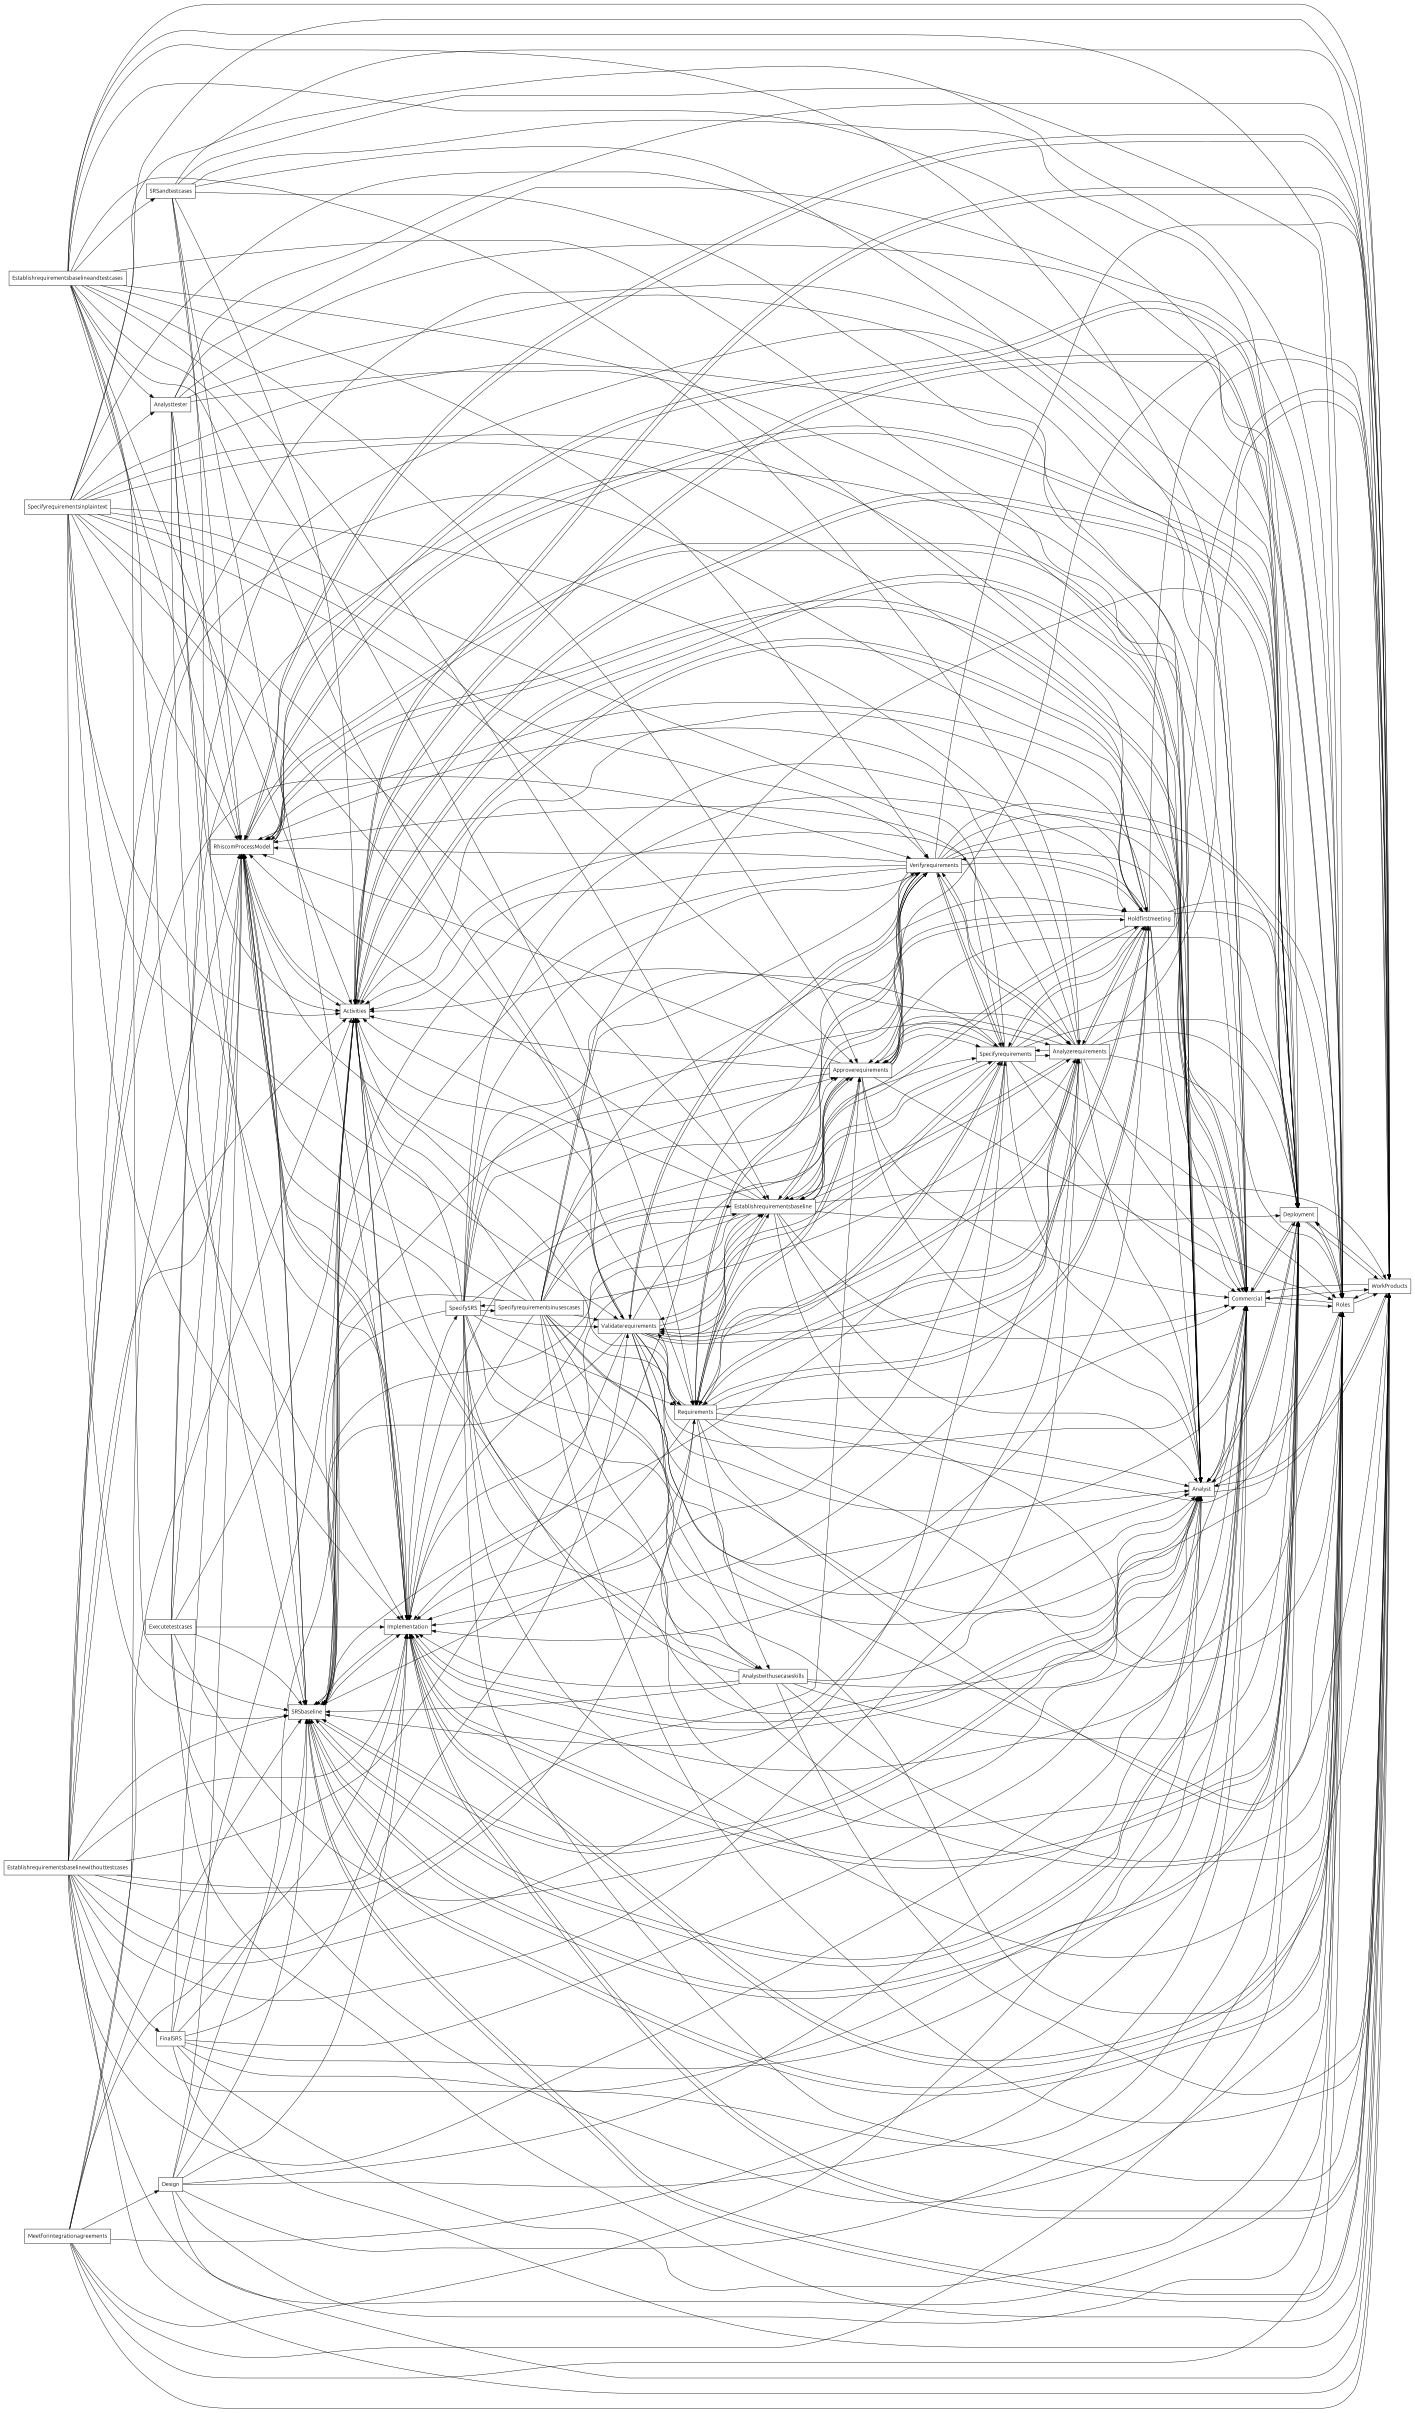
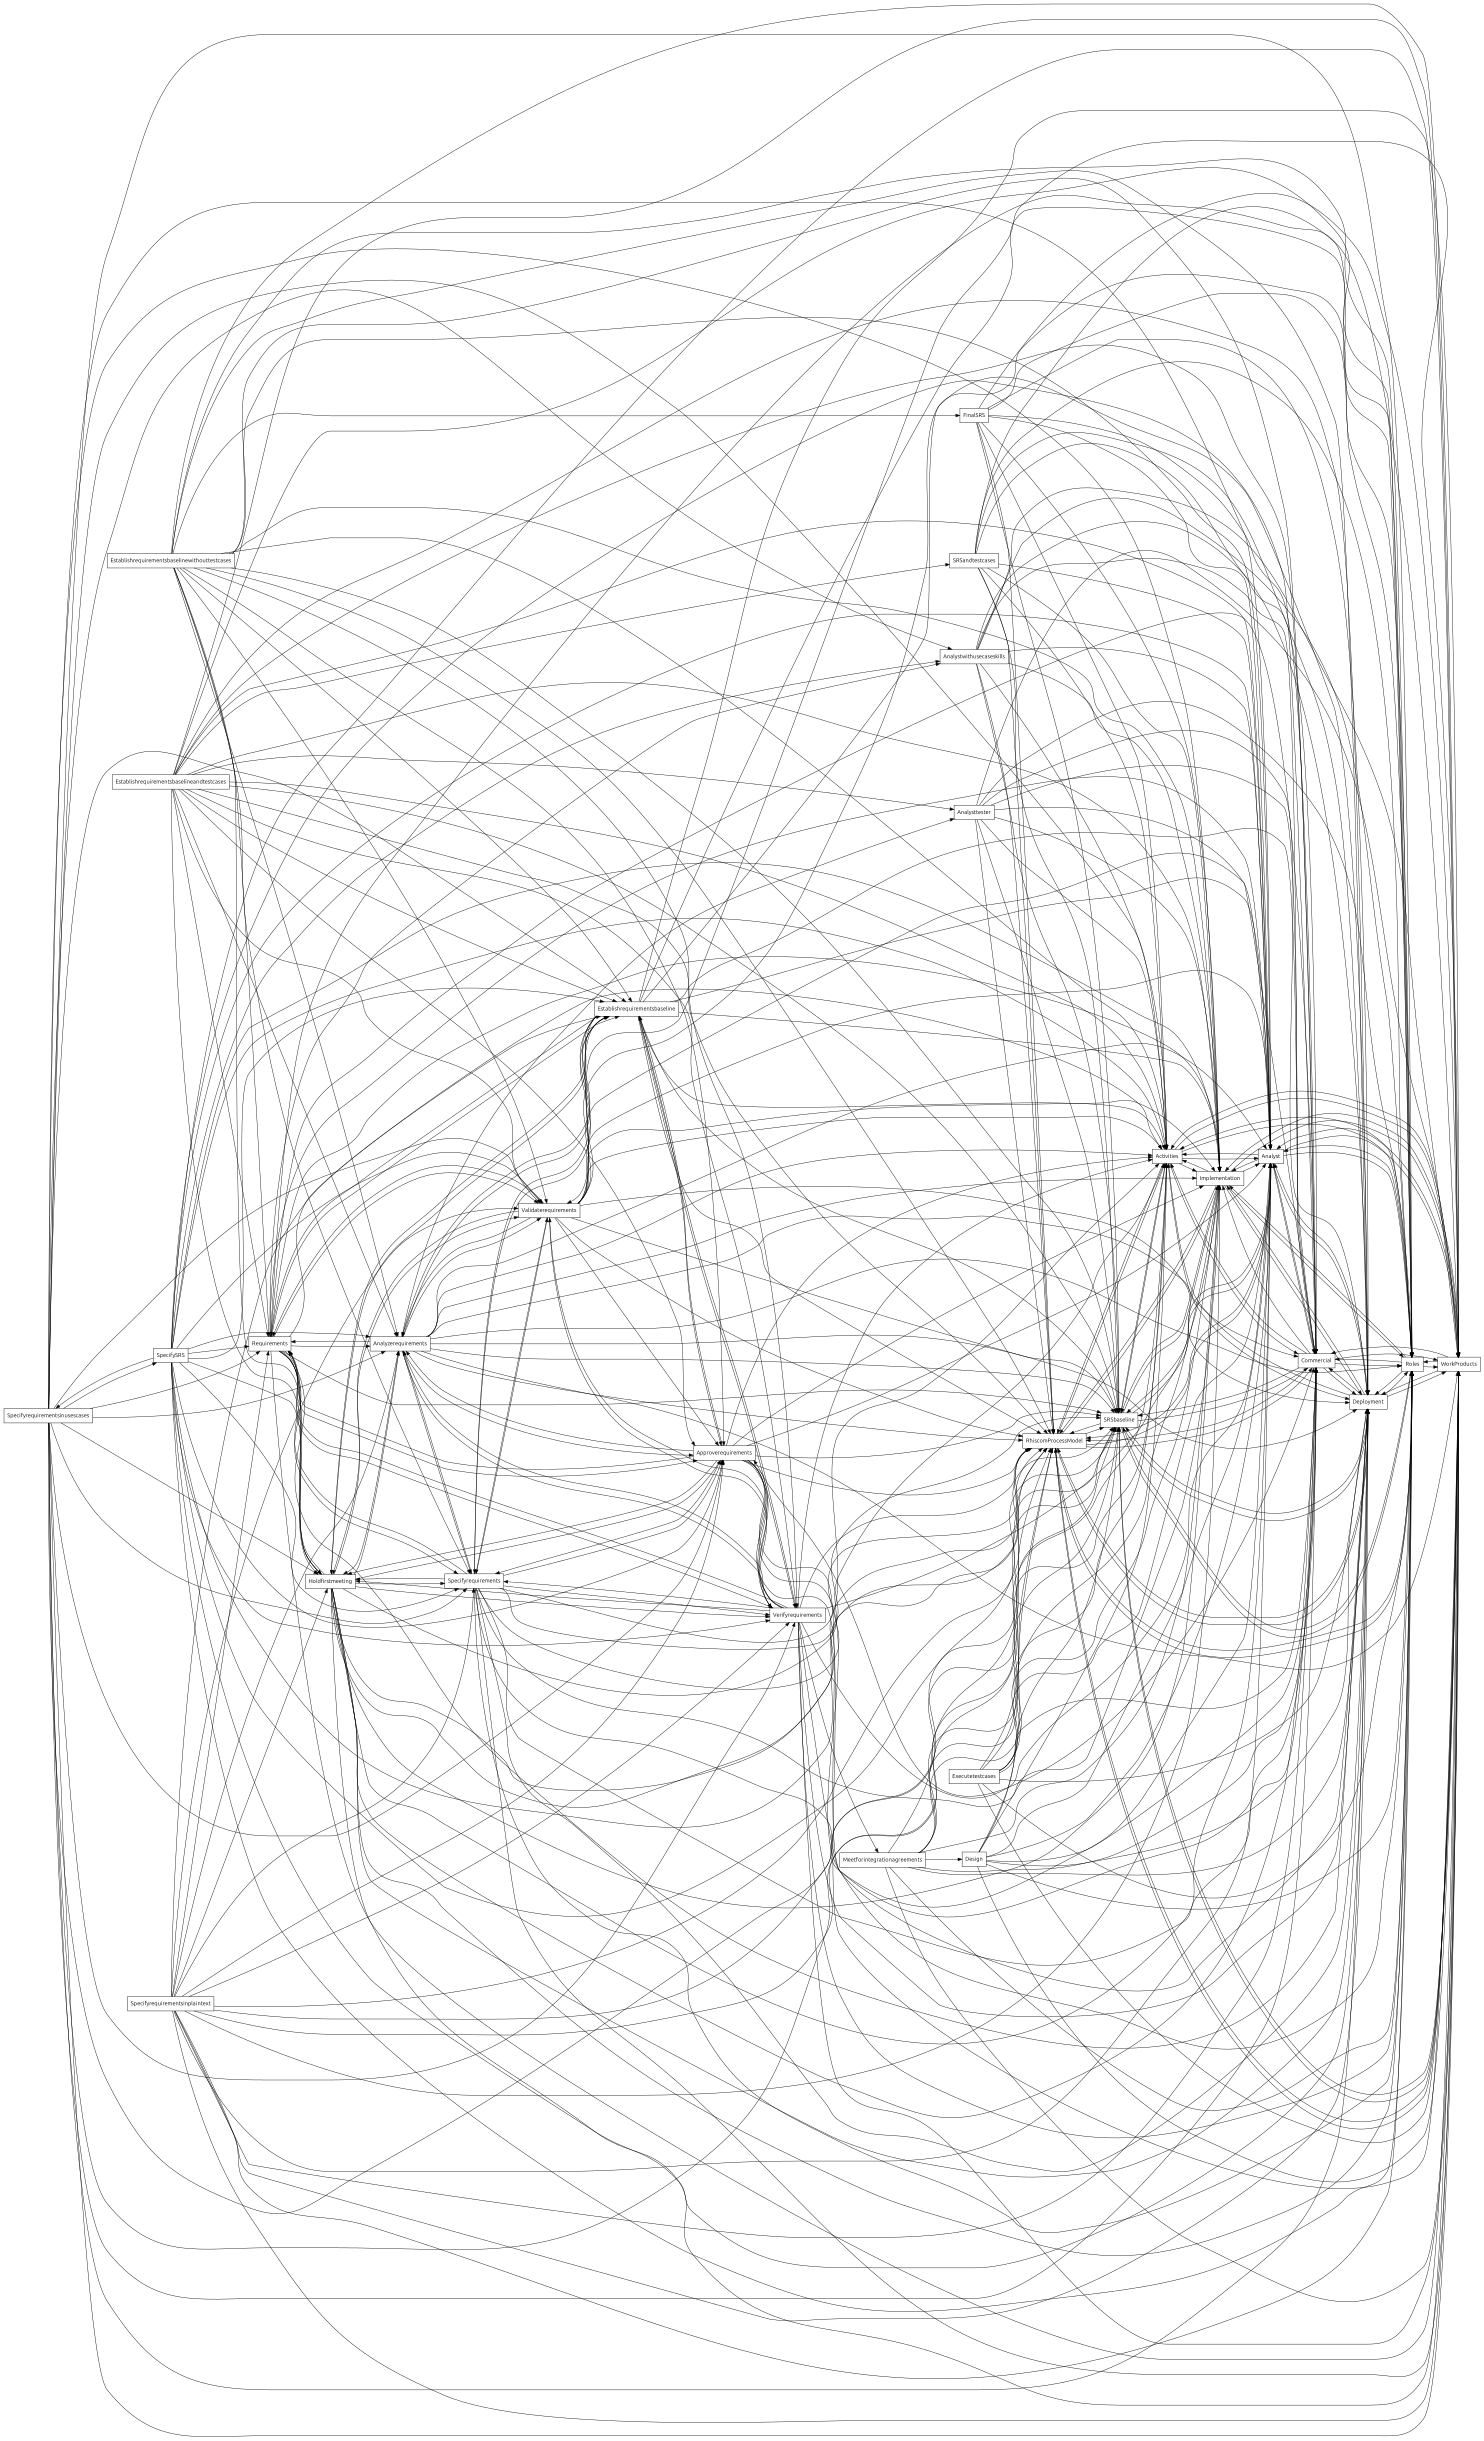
(109, 454) -> (583, 1010)
(413, 1129) -> (827, 1733)
(417, 1467) -> (583, 879)
